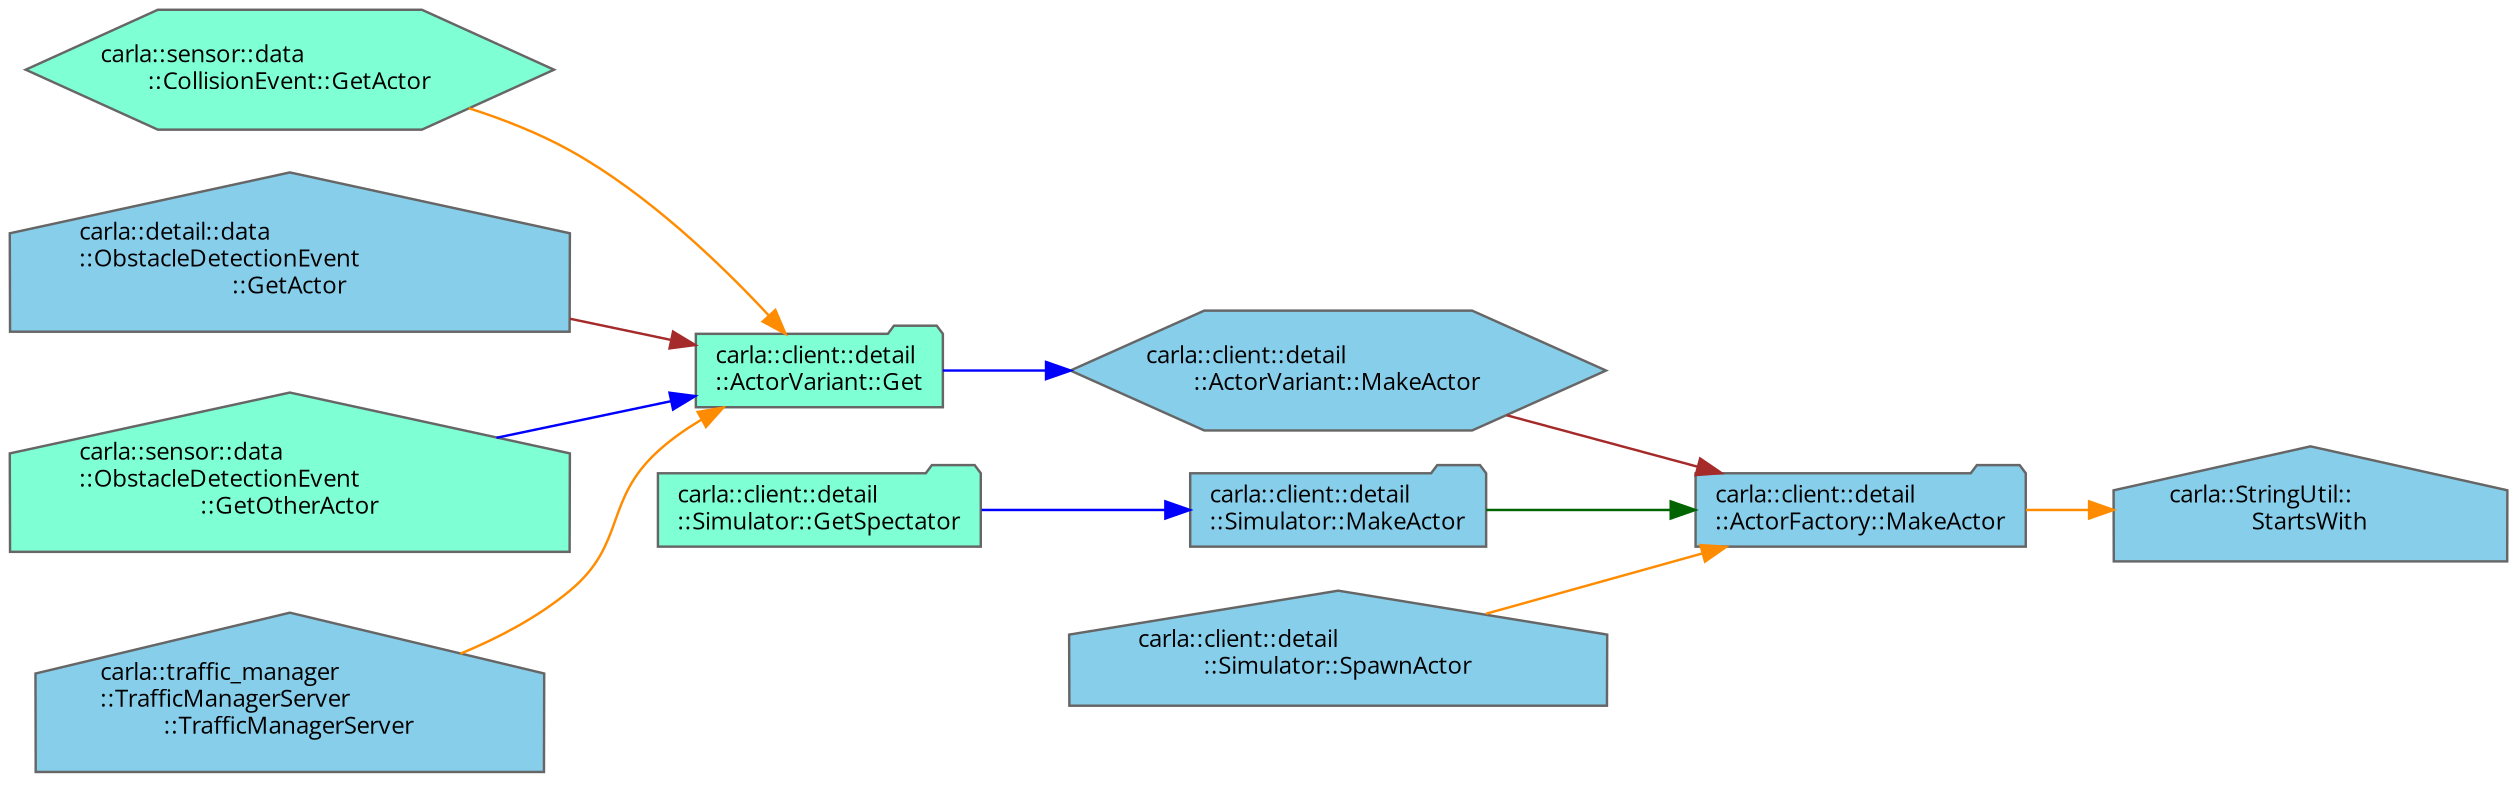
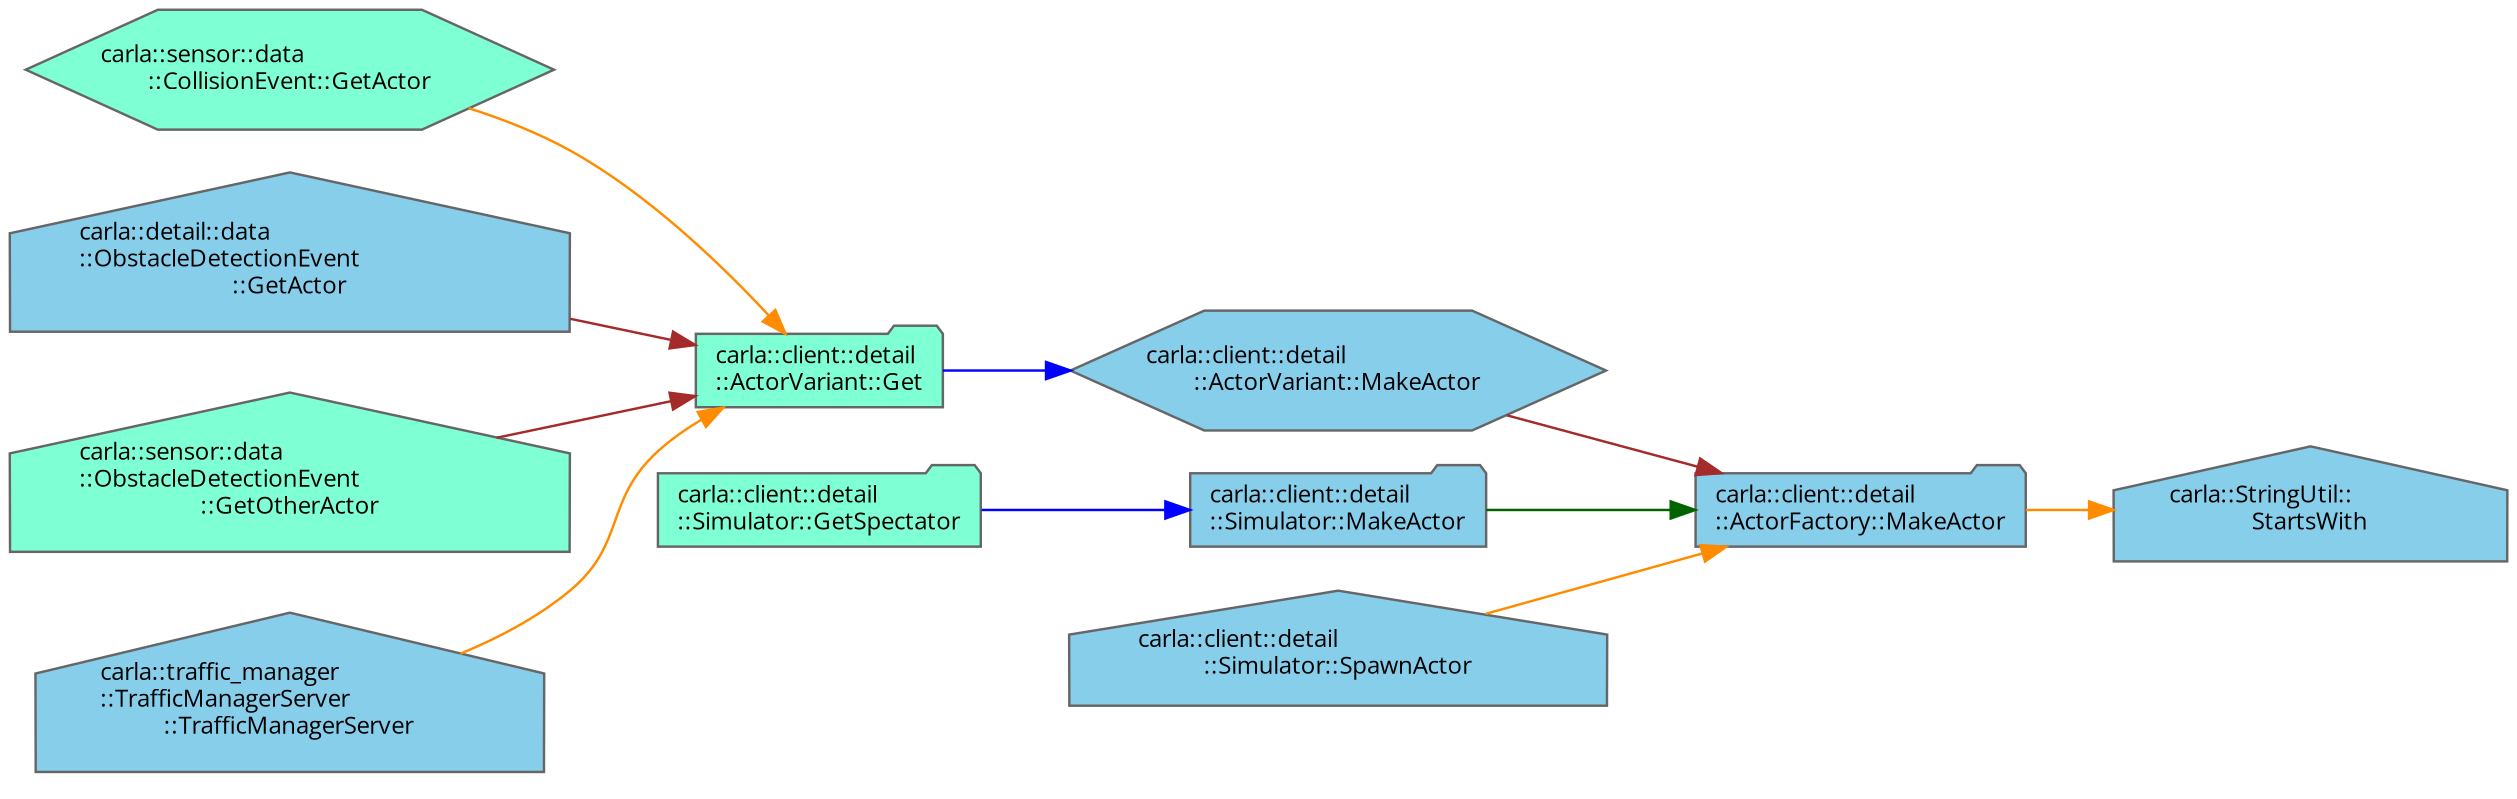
(584, 419) -> (584, 419)
